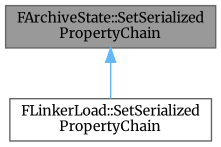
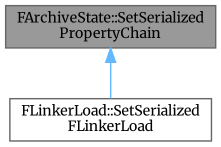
(111, 120) -> (111, 120)
